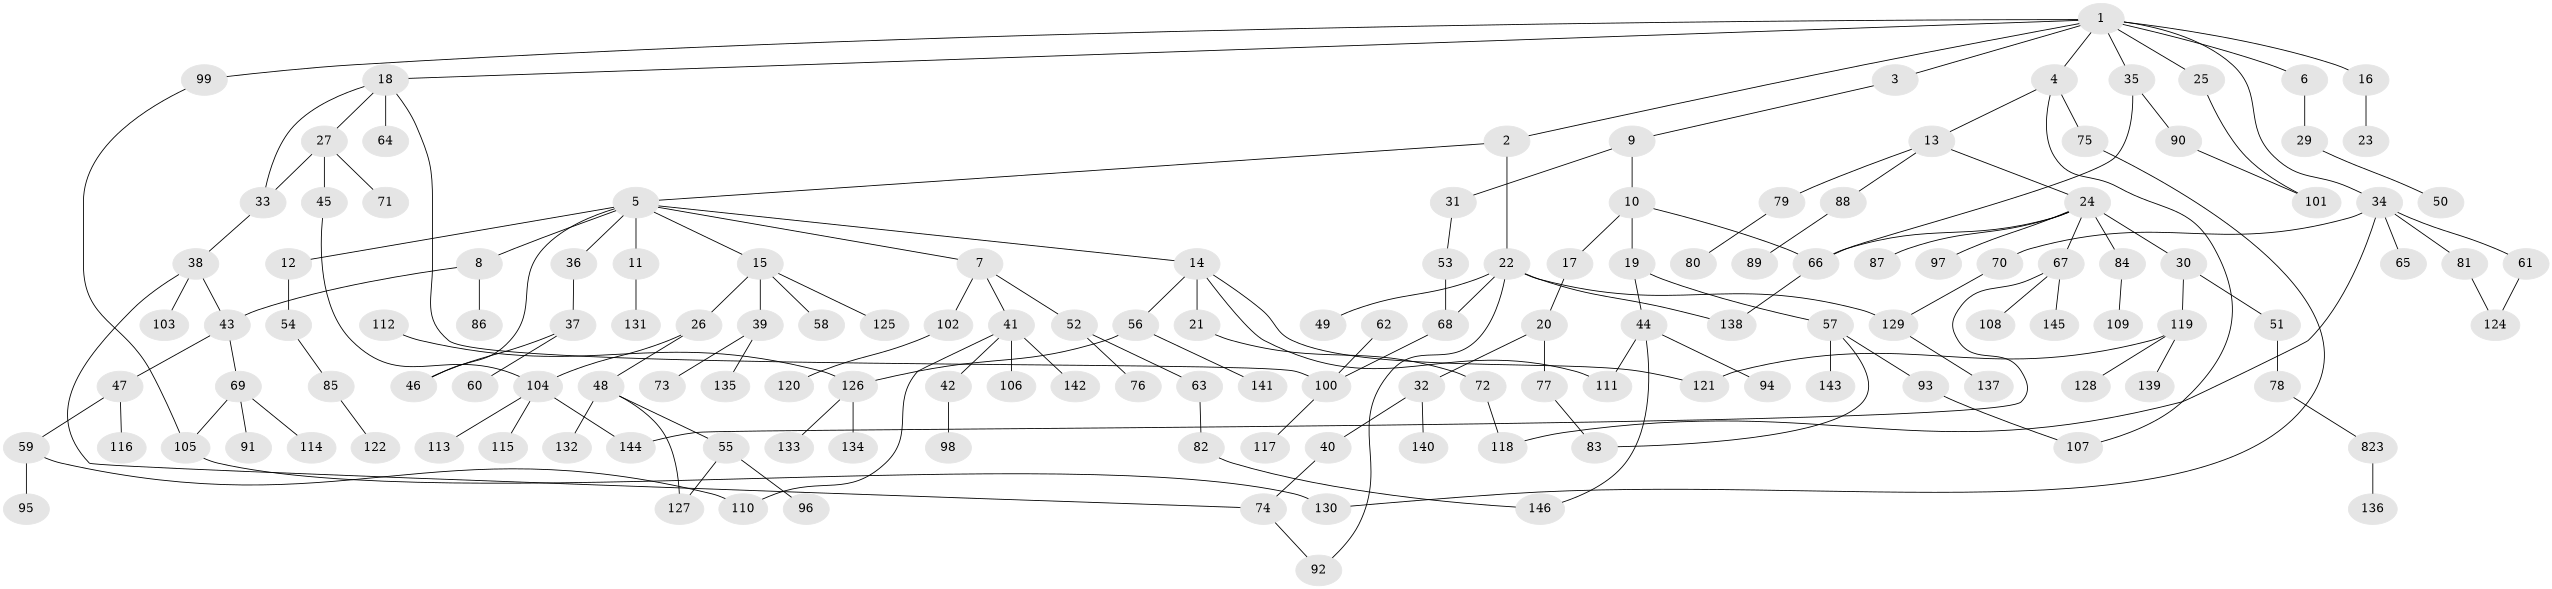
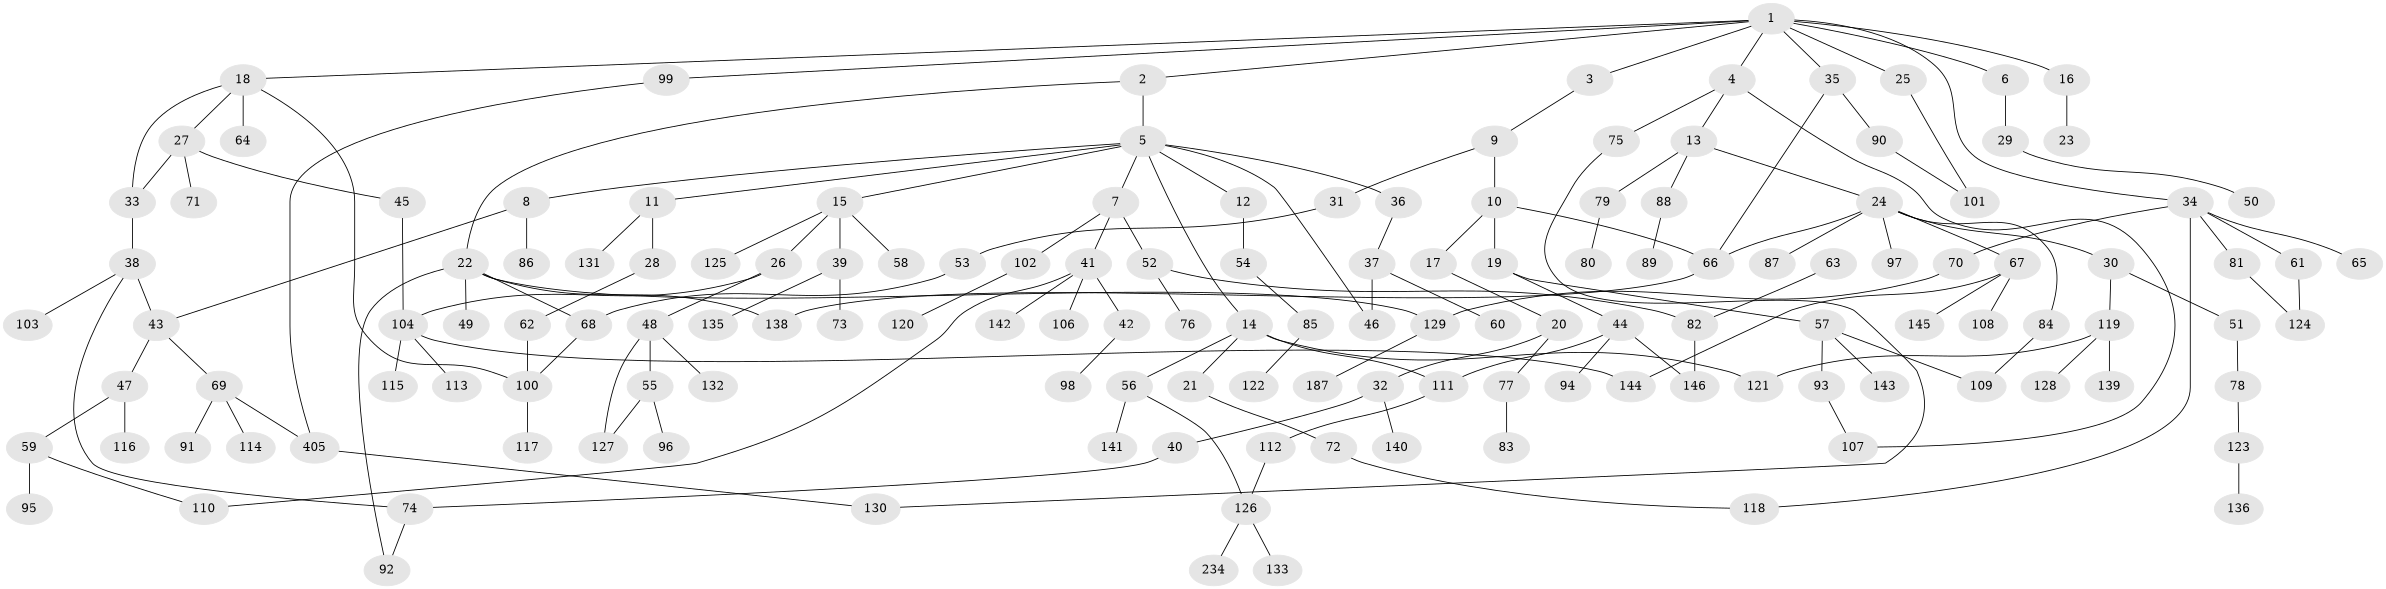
none -> (653, 264)
(1137, 356) -> (1411, 291)
(1989, 387) -> (1318, 387)
none -> (1357, 417)
(1780, 433) -> (1887, 350)
(186, 448) -> (315, 448)
(853, 448) -> (1214, 570)
(2373, 448) -> (2239, 448)
